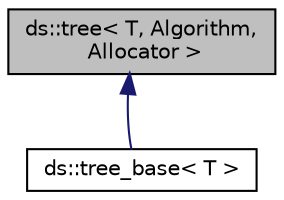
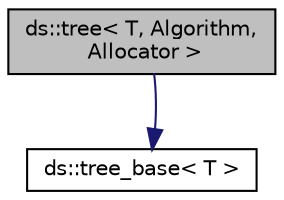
(128, 122) -> (156, 101)
